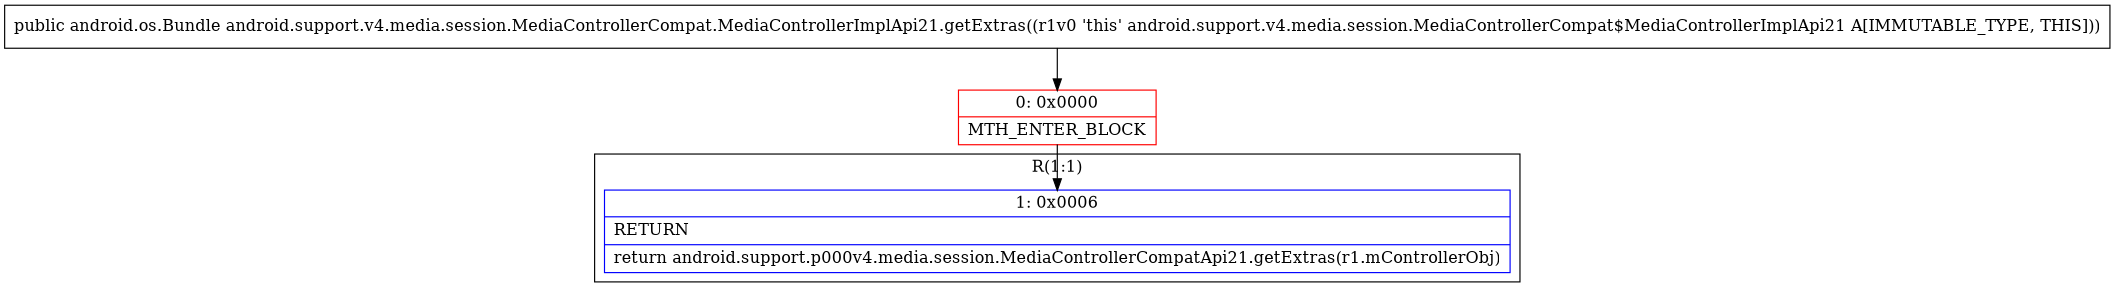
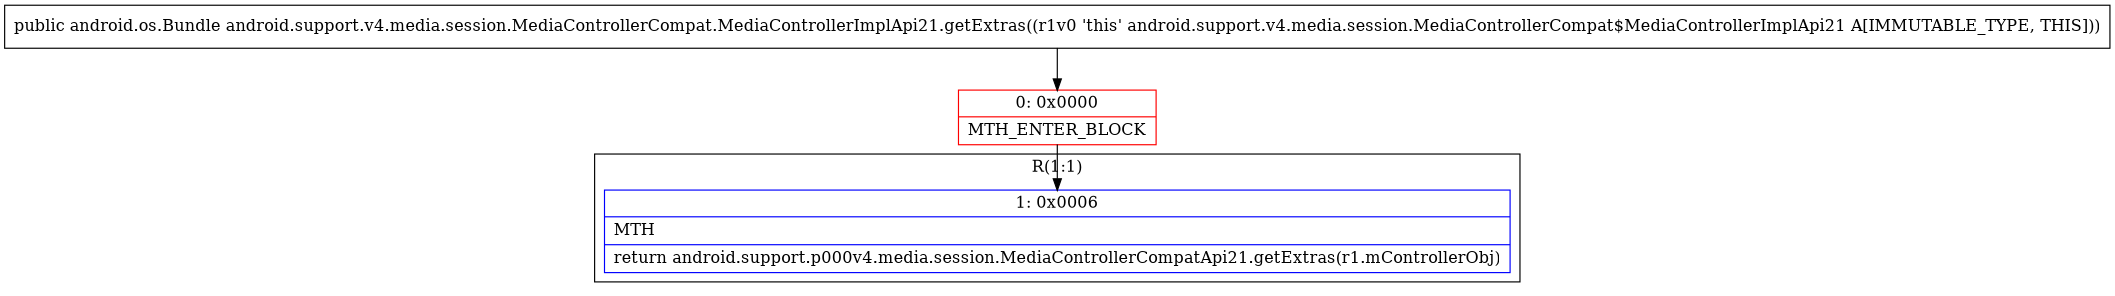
(652, 230) -> (635, 230)
